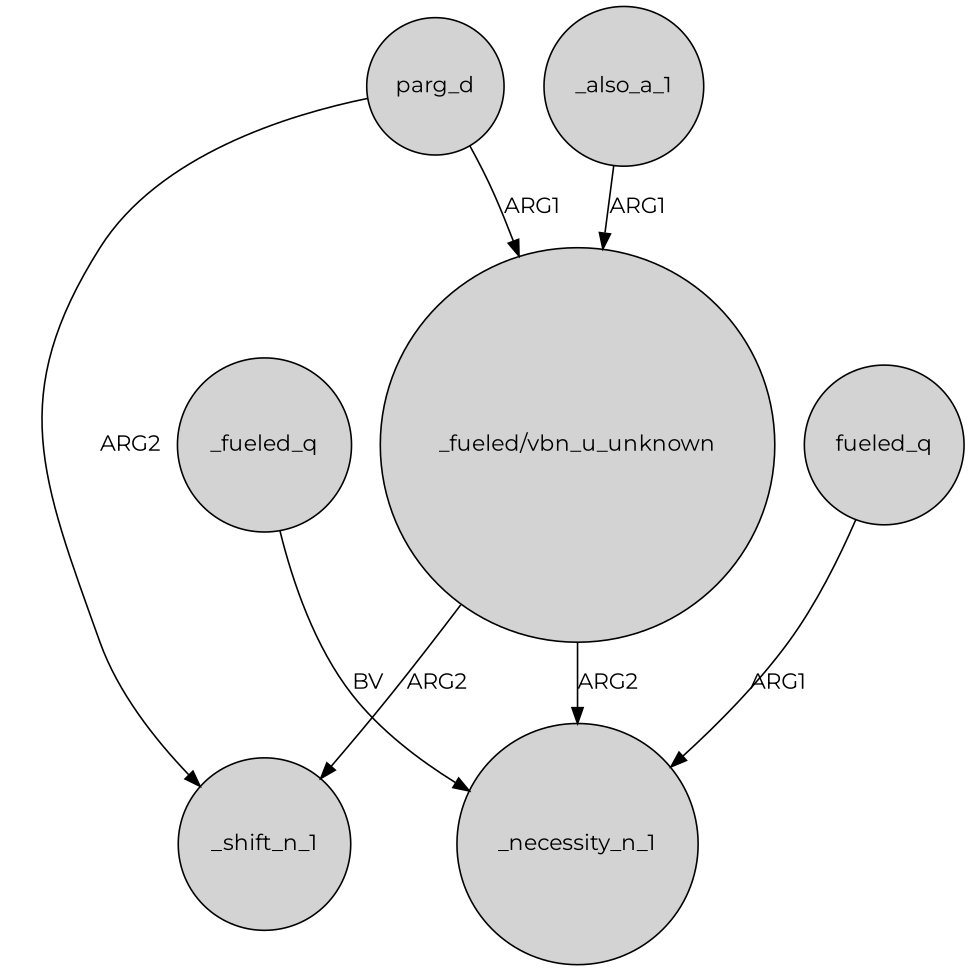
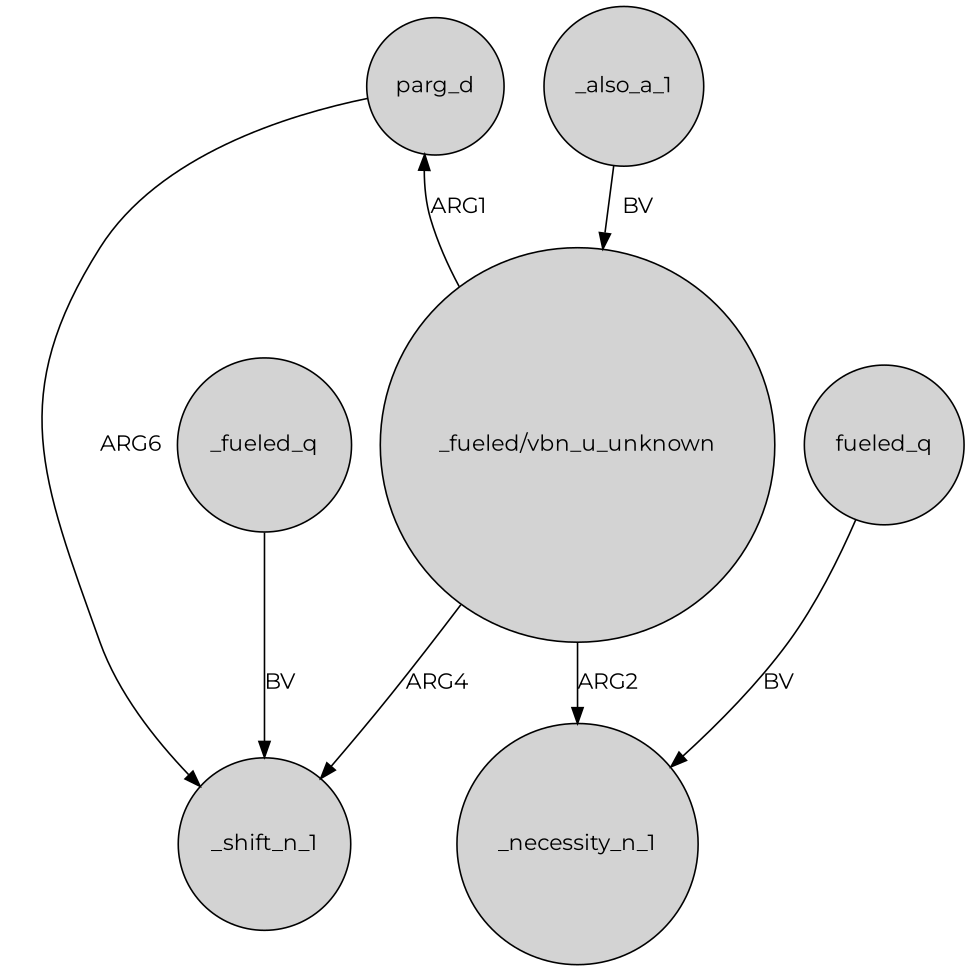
(493, 193) -> (434, 231)
(638, 207) -> (638, 207)
(131, 445) -> (131, 445)
(339, 677) -> (264, 637)
(438, 683) -> (438, 683)
(779, 683) -> (779, 683)
